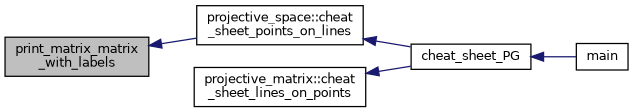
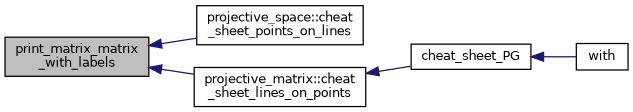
(393, 44) -> none
(602, 57) -> (602, 57)
none -> (178, 72)
